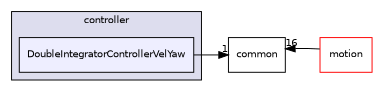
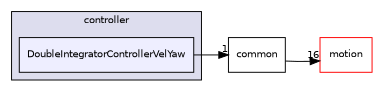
(308, 48) -> (298, 61)
